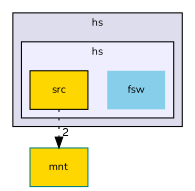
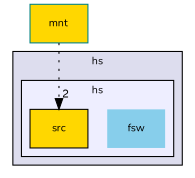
(59, 123) -> (59, 71)
